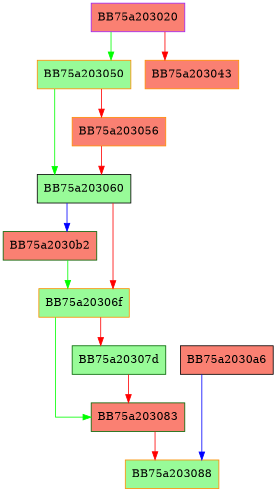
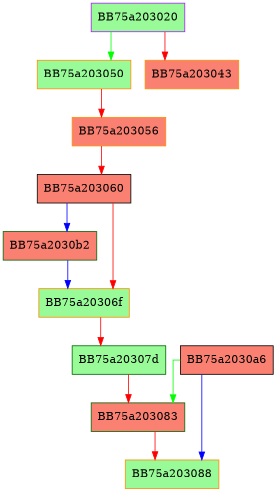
(138, 17) -> (138, 17)
(55, 128) -> none
(84, 189) -> (84, 189)
(68, 270) -> (68, 270)
(56, 381) -> (173, 374)
